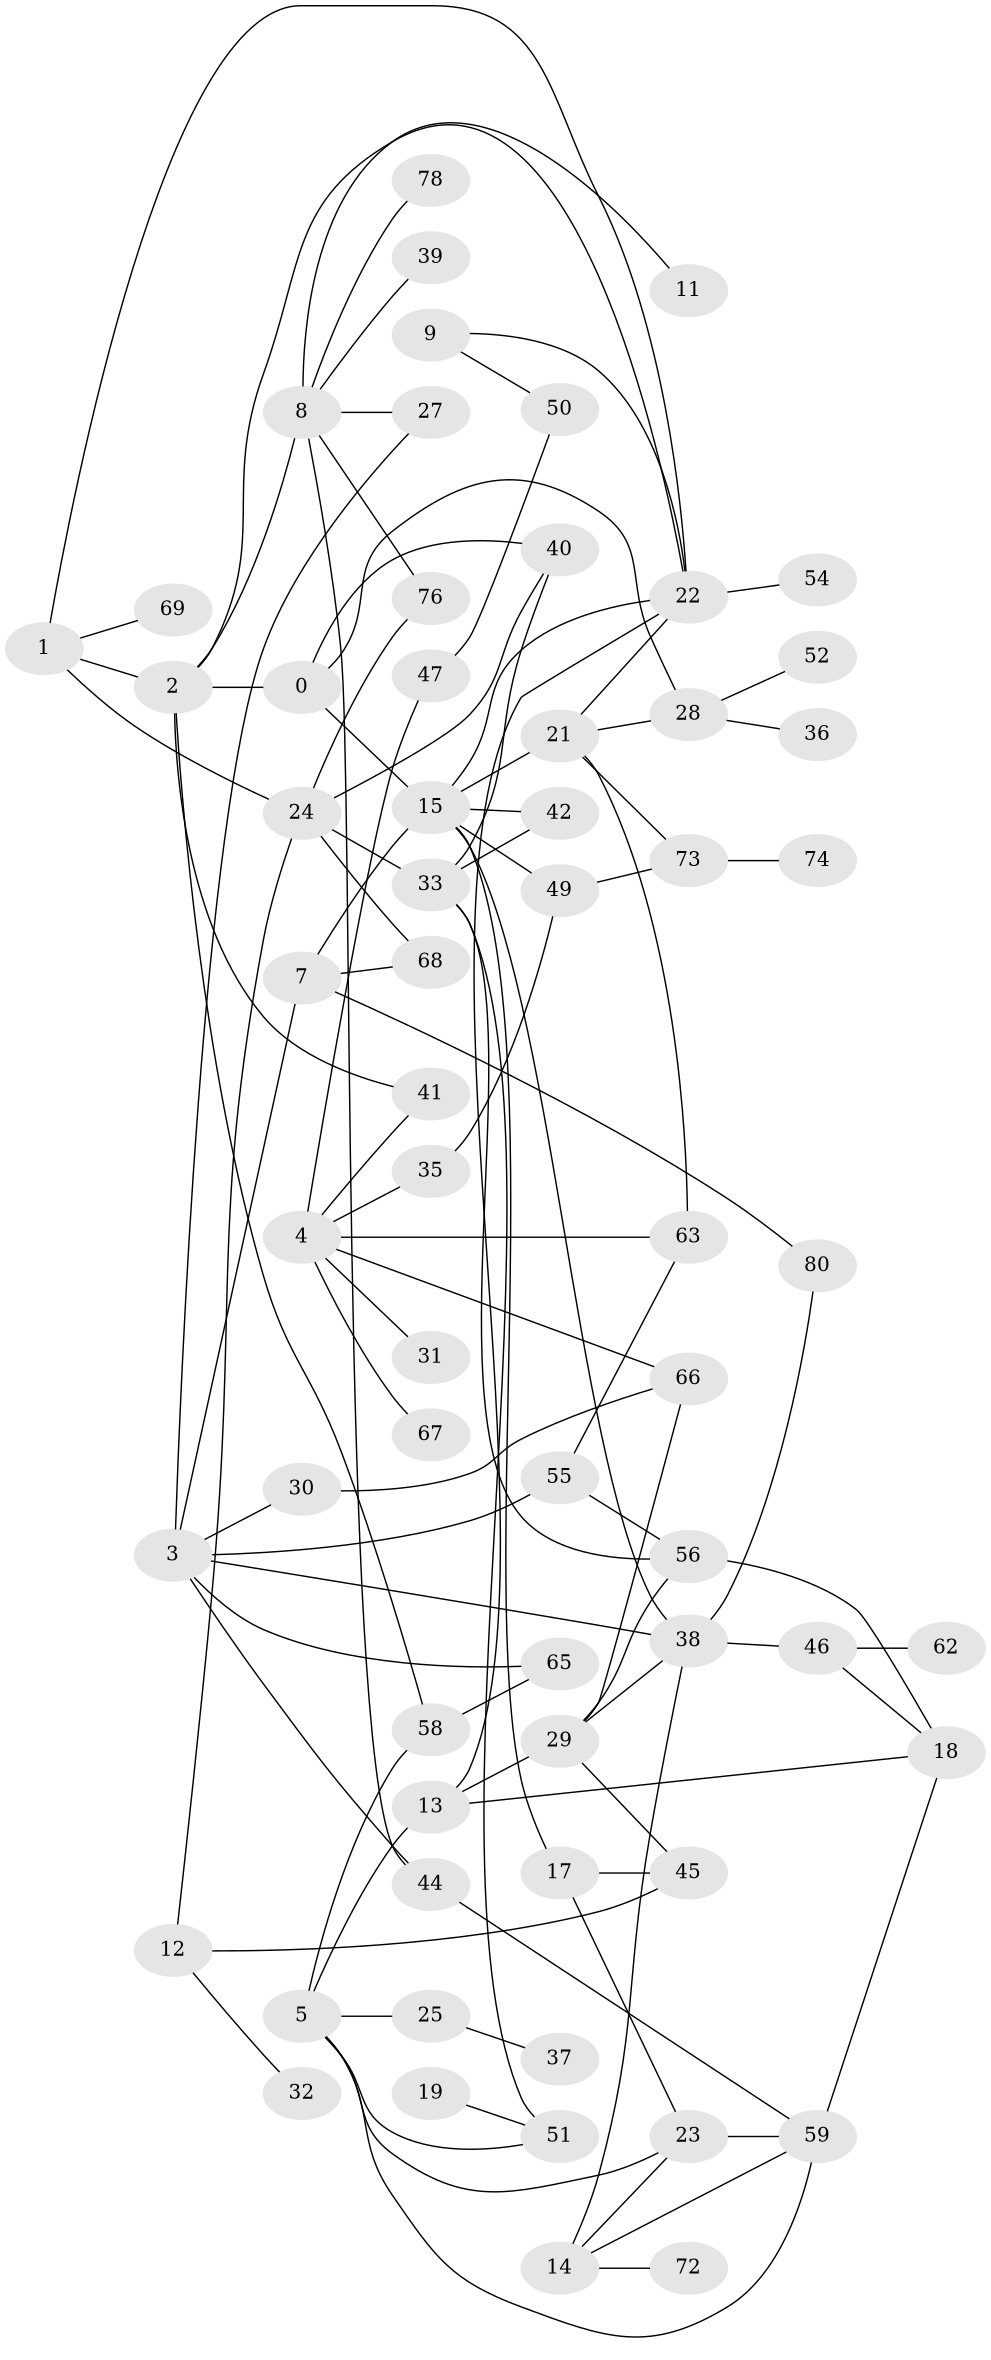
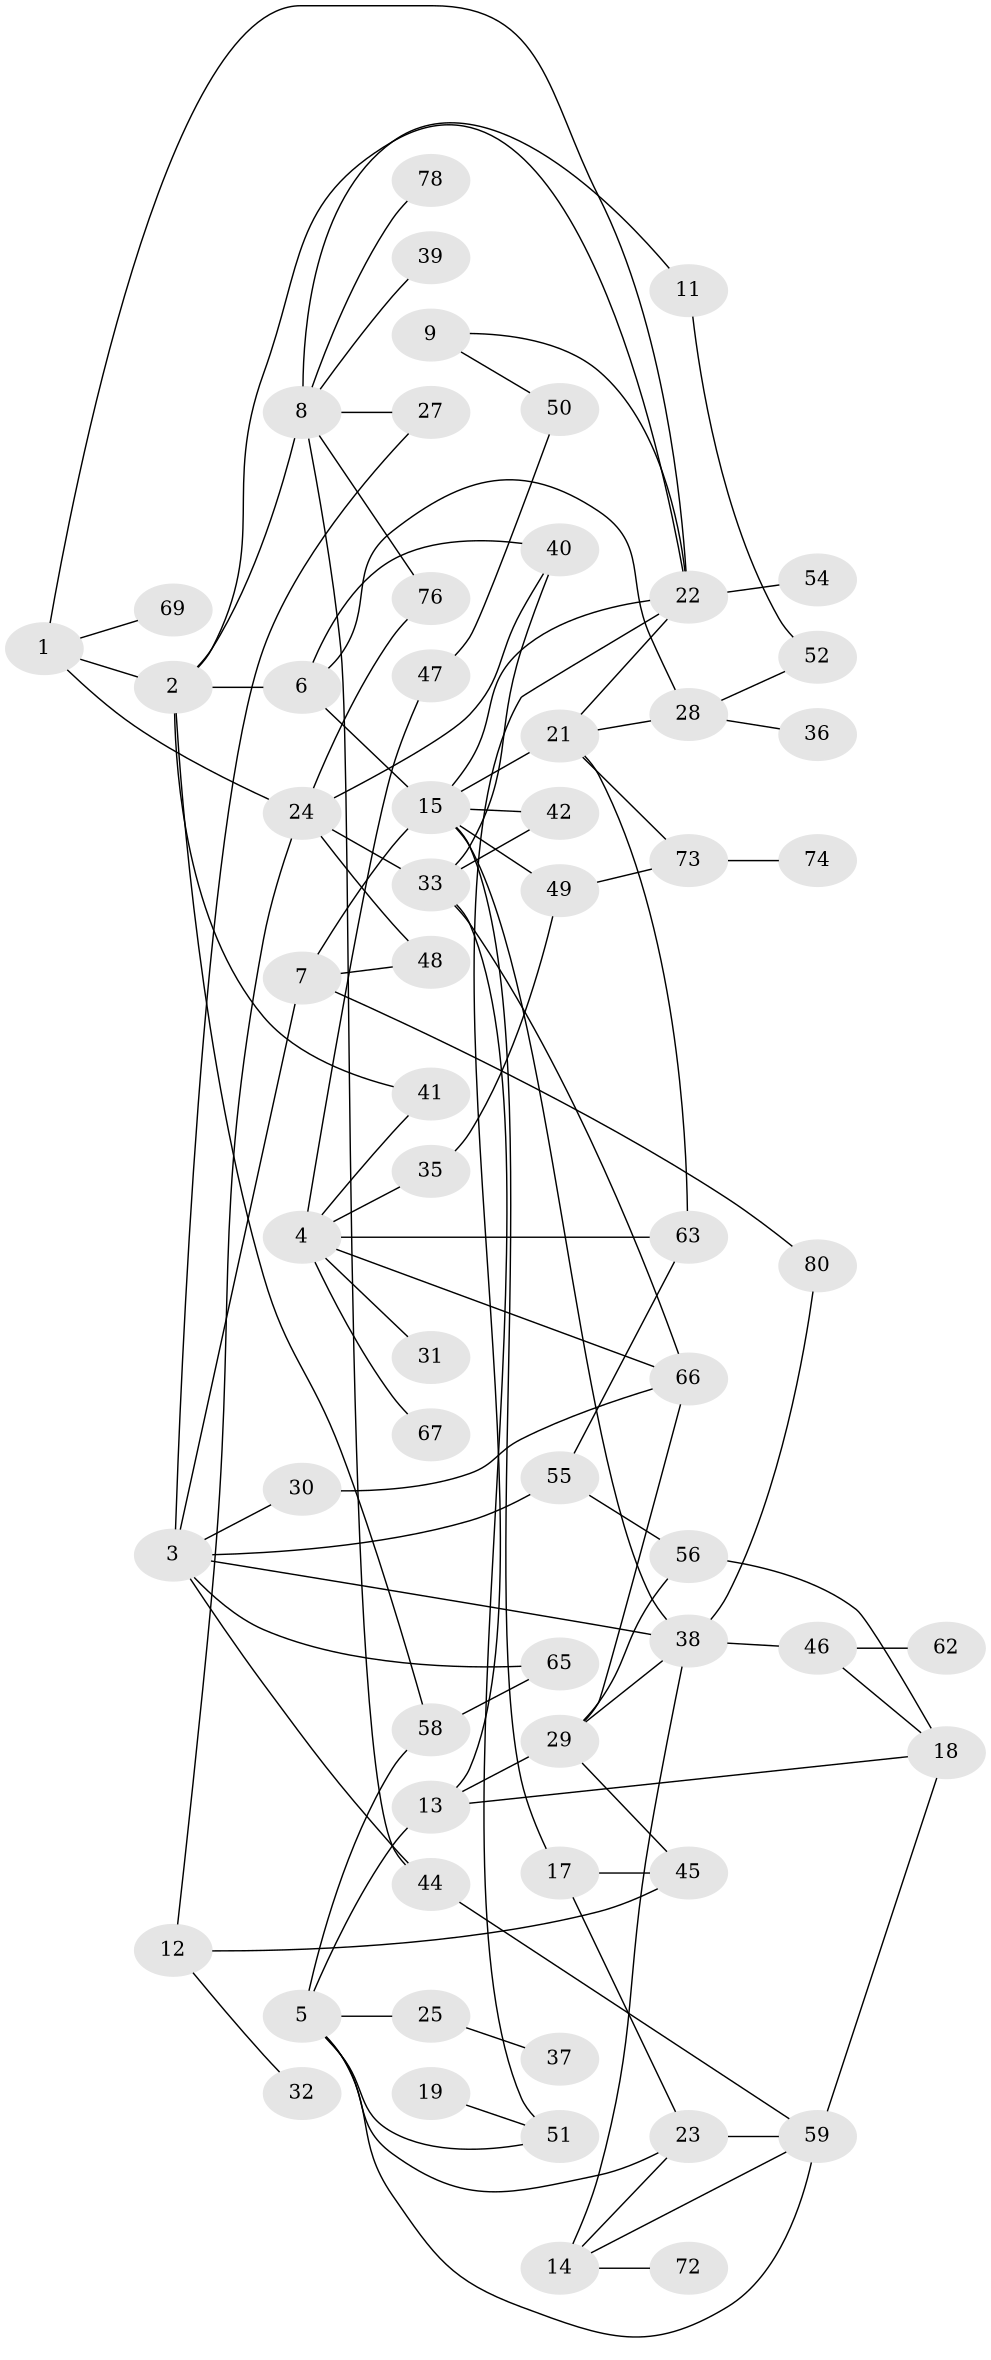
none -> (725, 483)
(302, 687) -> (302, 687)
(431, 962) -> (431, 962)
(482, 1319) -> (587, 1133)
